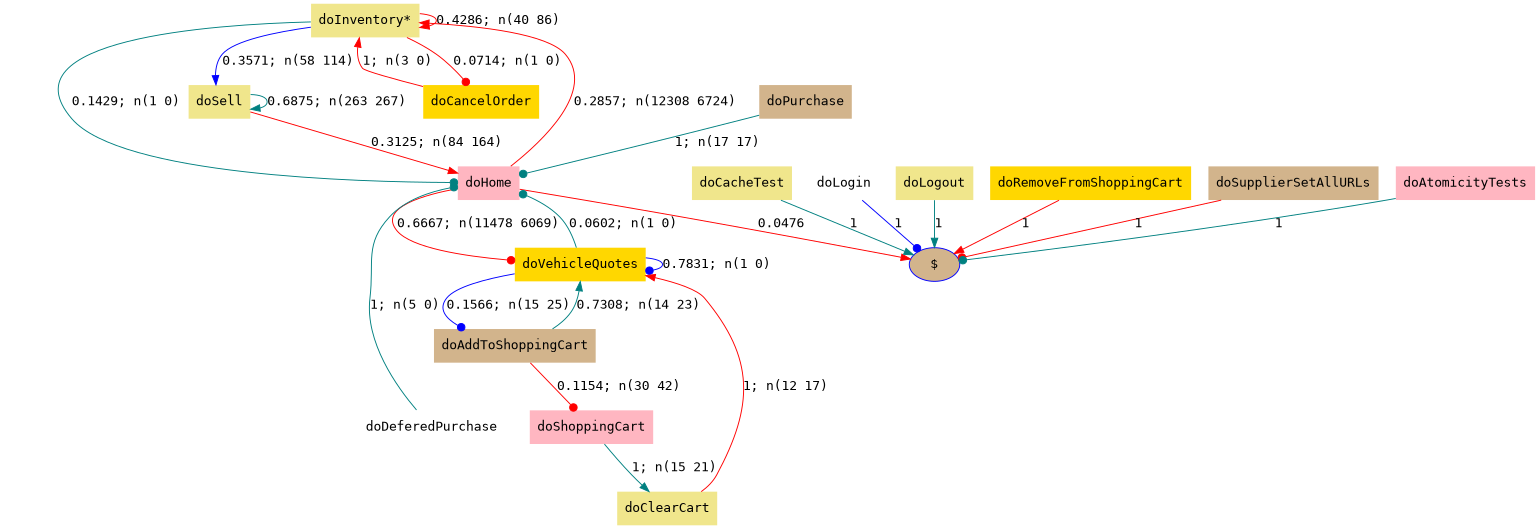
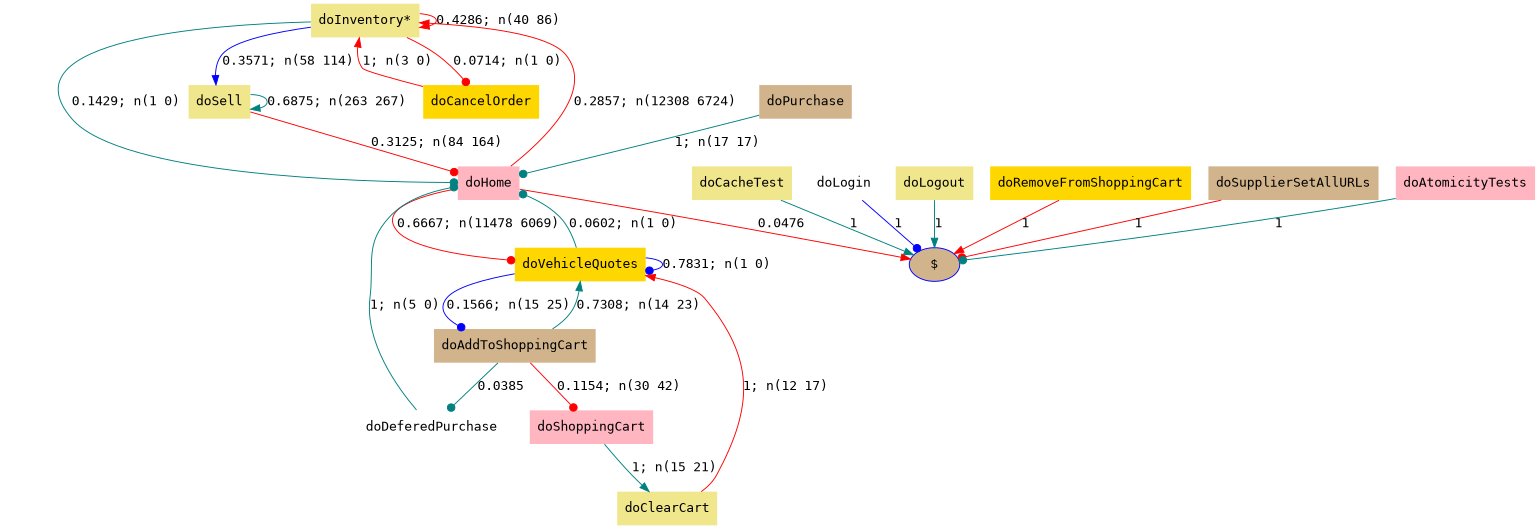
(350, 141) -> (350, 141)
none -> (476, 384)
